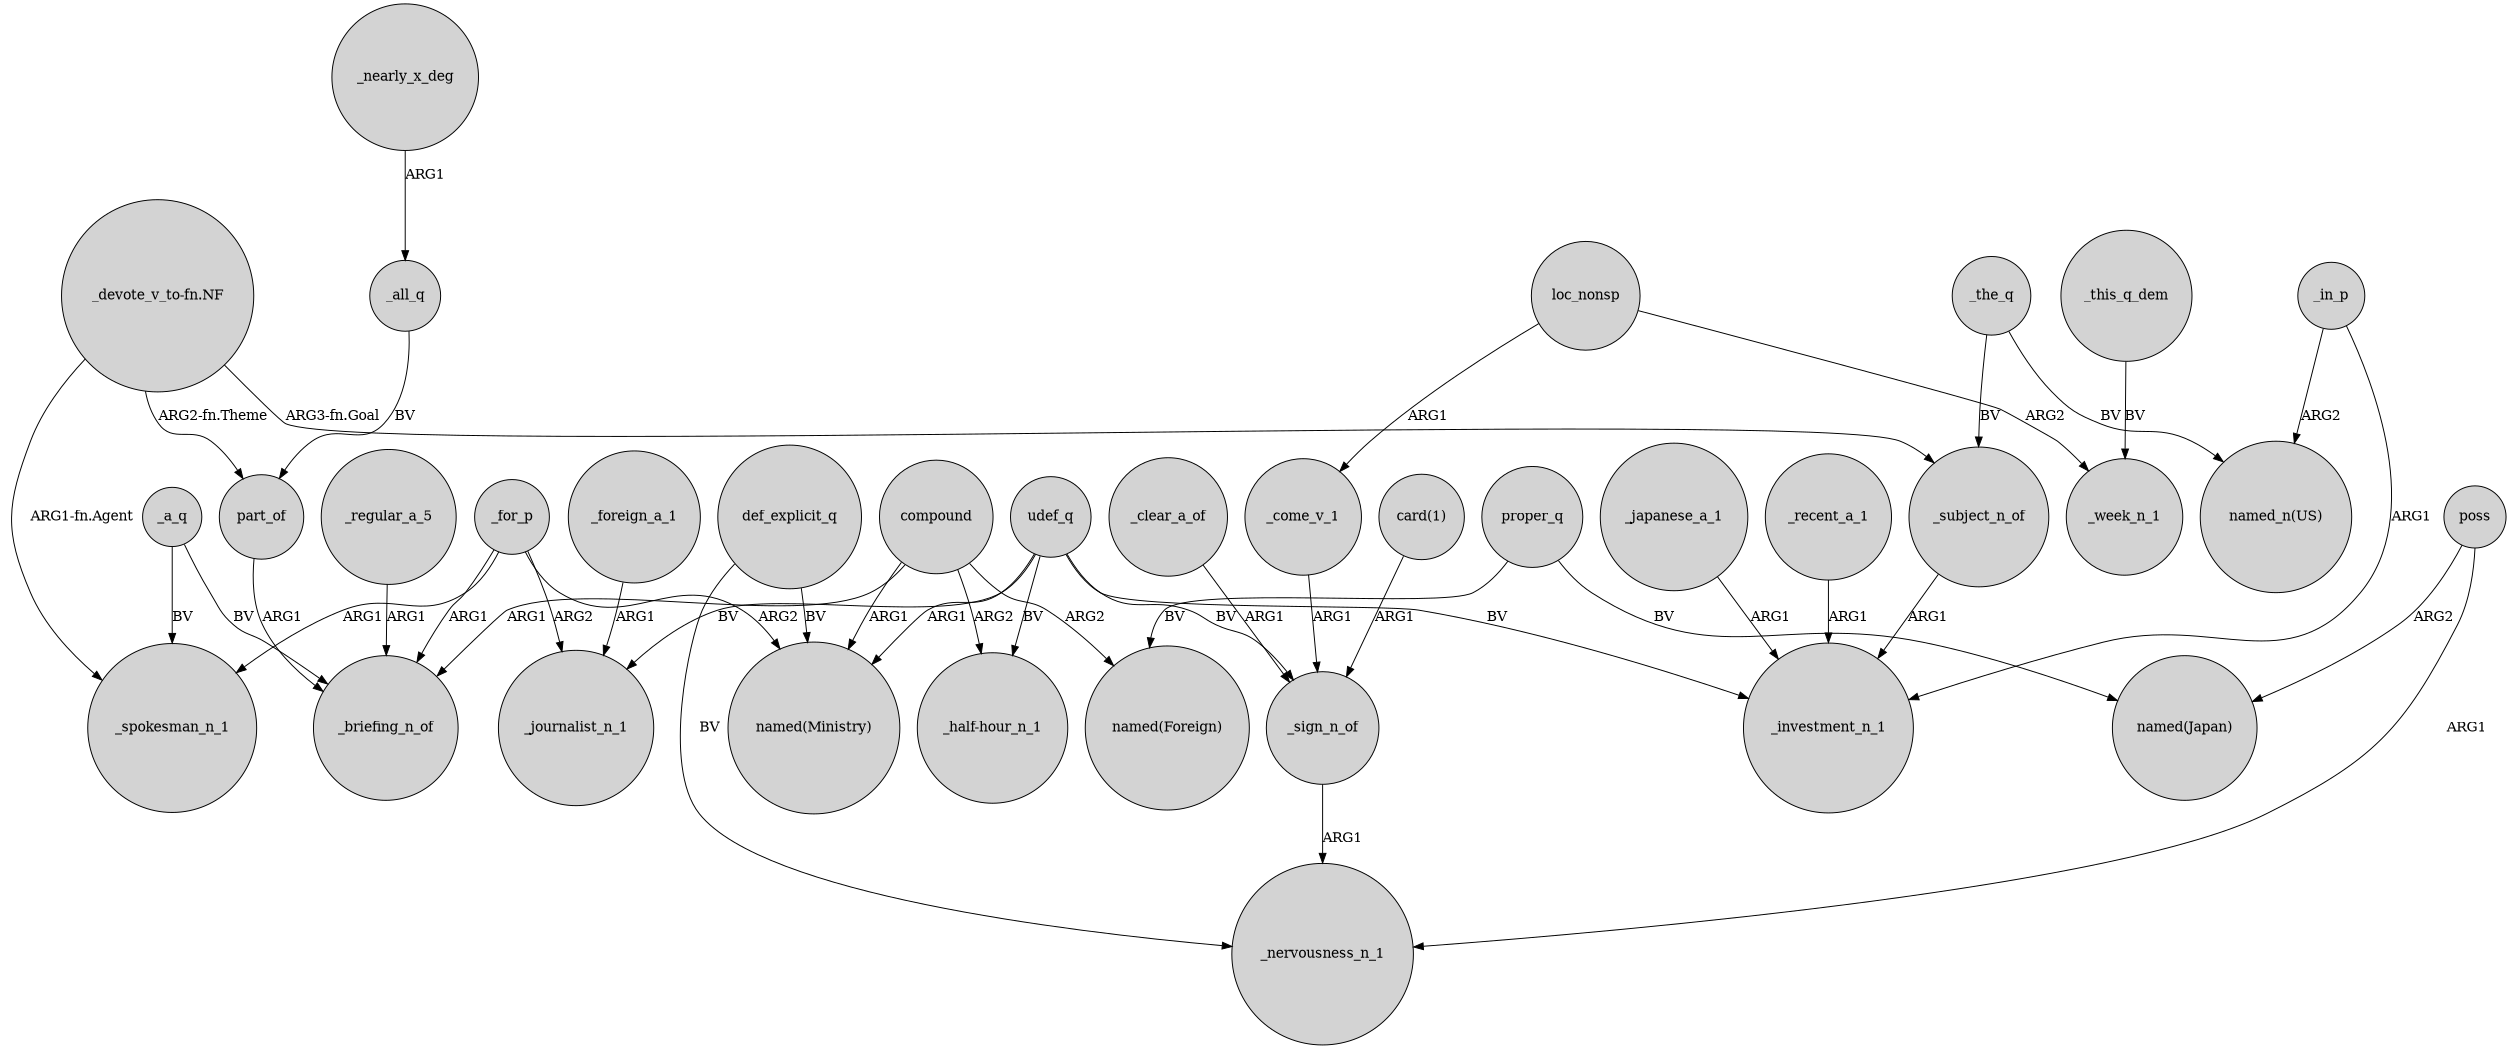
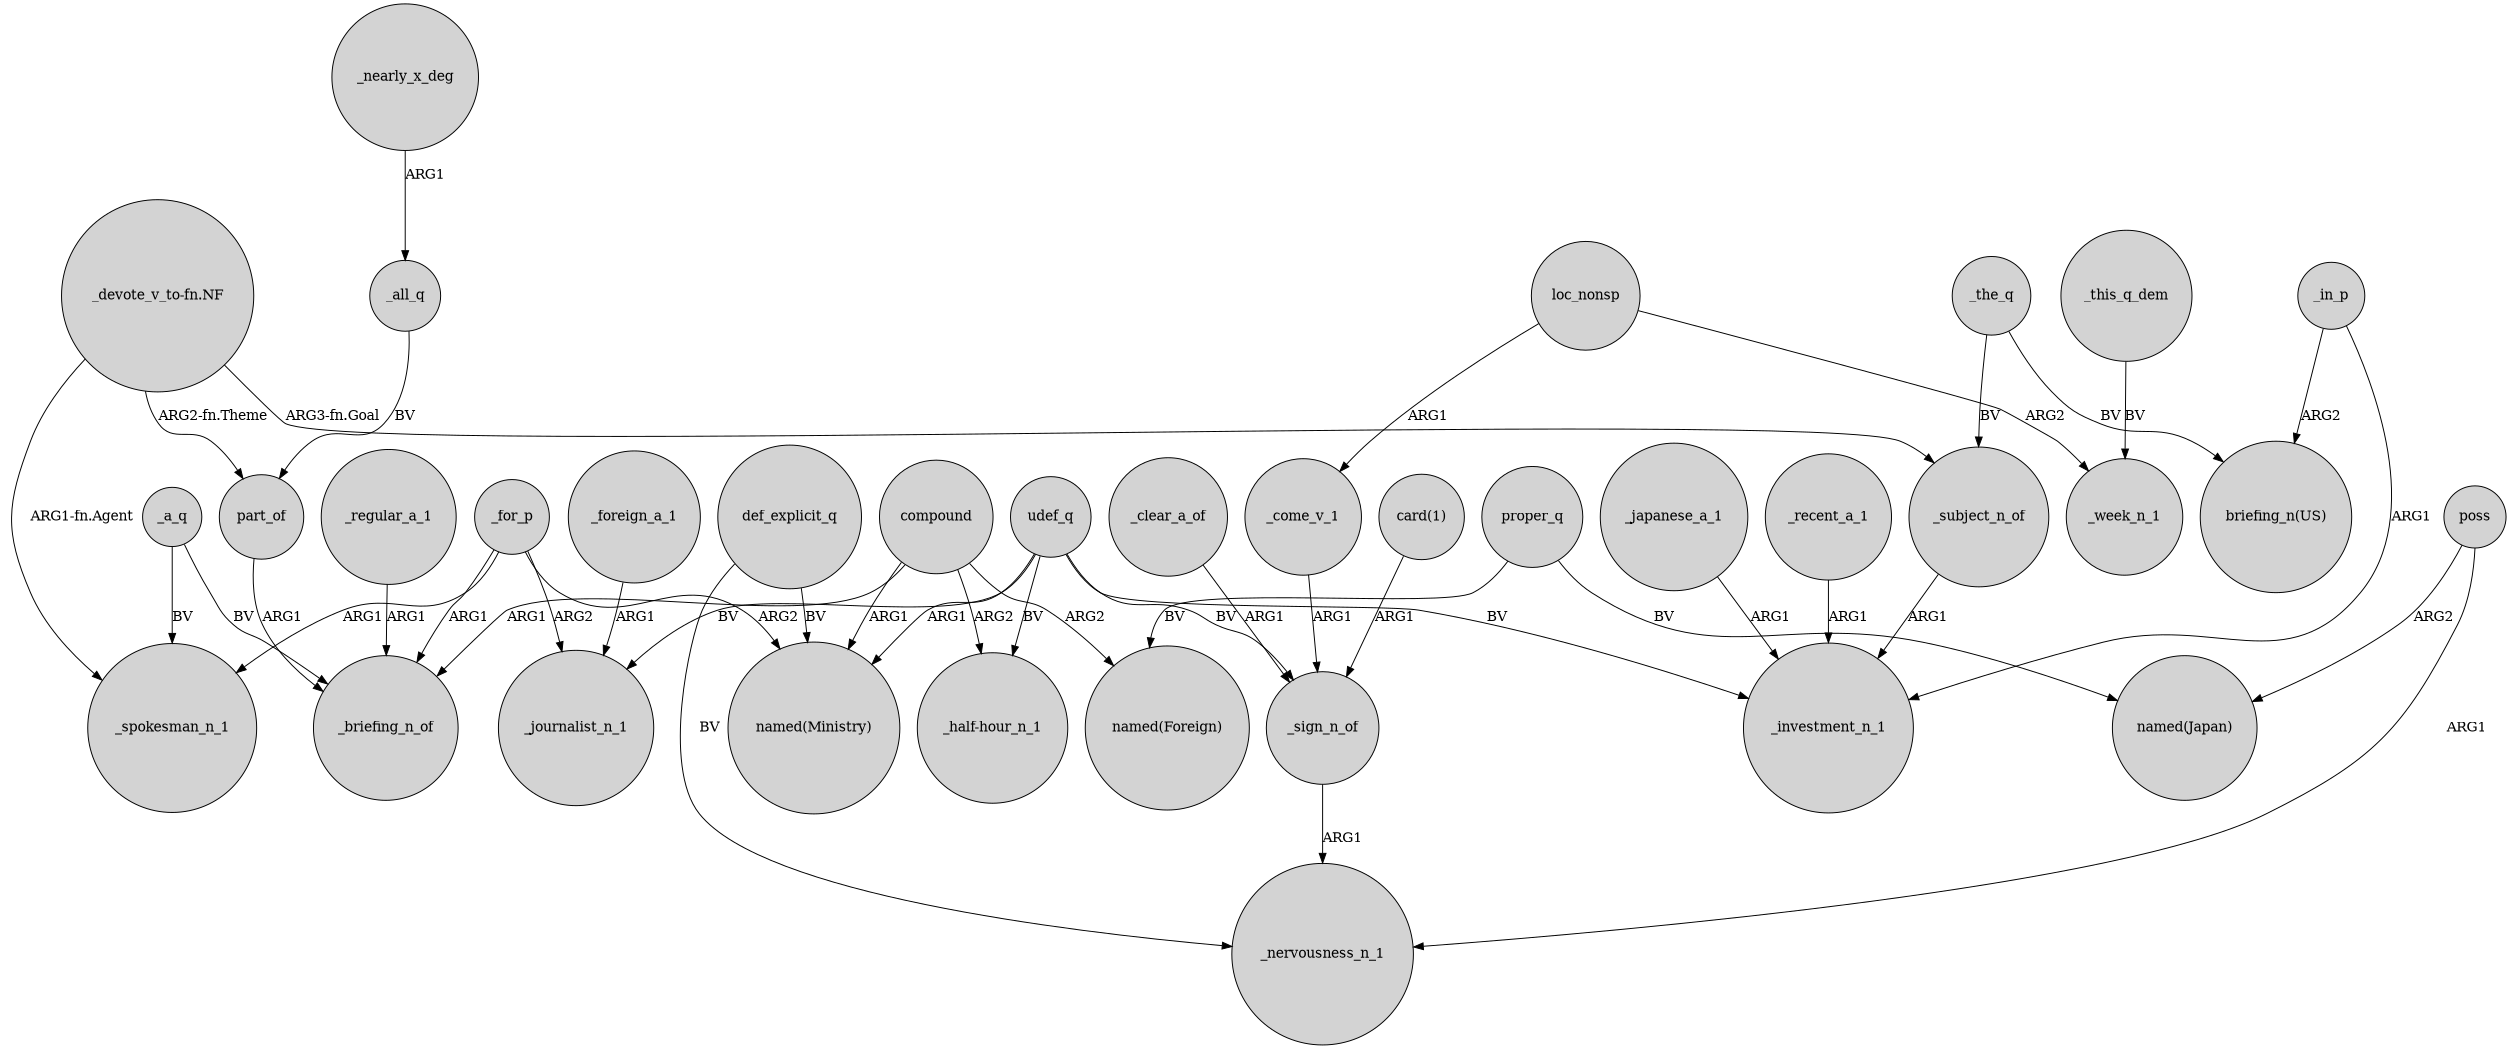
(389, 517) -> (389, 517)
(2276, 517) -> (2276, 517)
